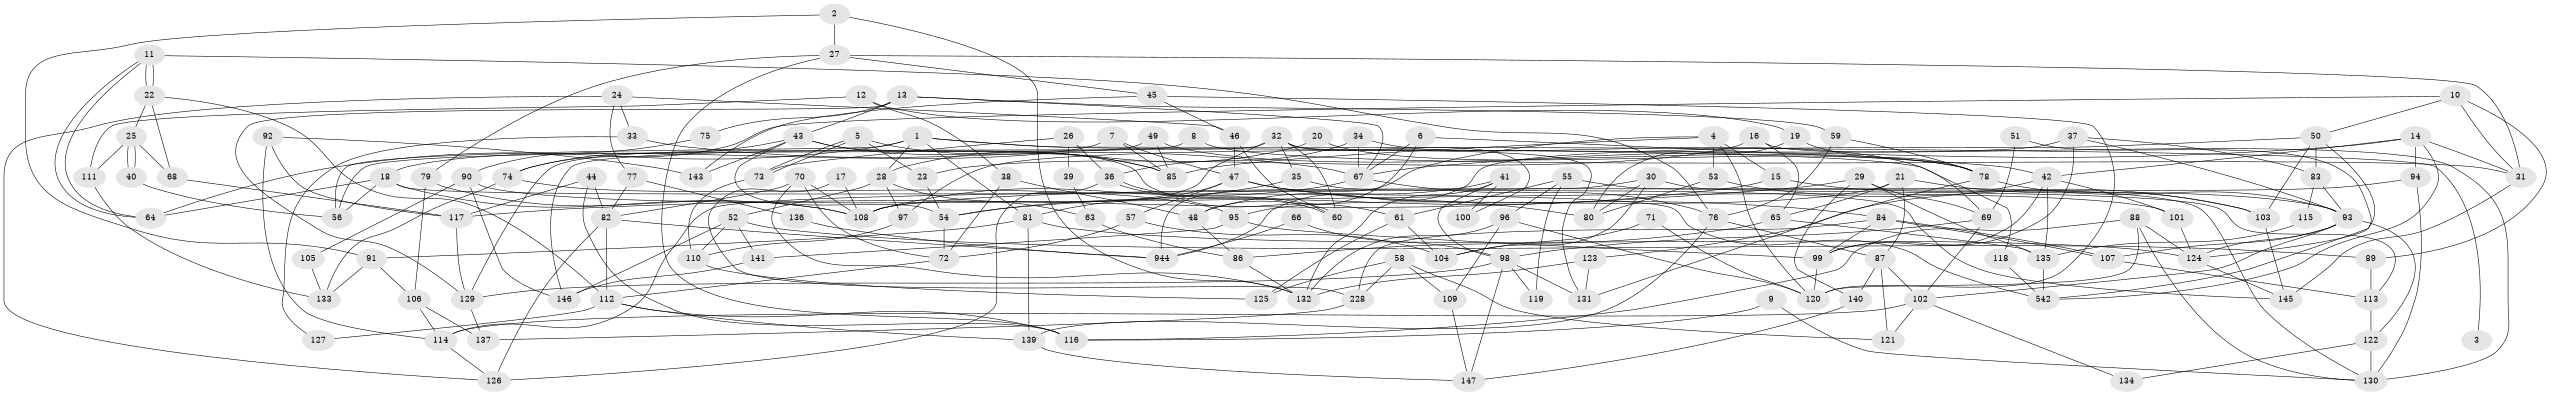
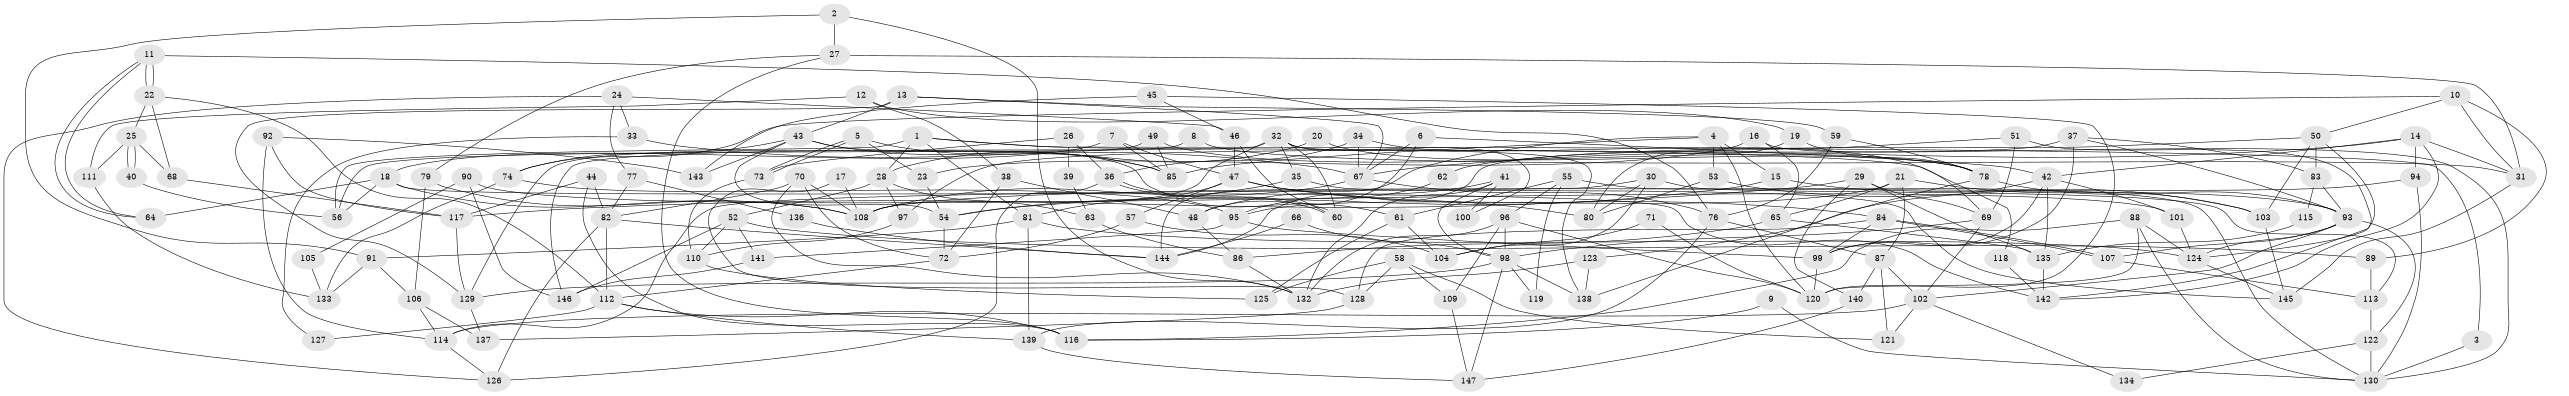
(950, 70) -> none
(706, 137) -> none
(680, 158) -> none
none -> (1443, 177)
none -> (1505, 239)
(1162, 259) -> (1162, 259)
(1358, 300) -> (1358, 300)
(1584, 300) -> (1584, 300)
(2043, 300) -> (2043, 300)
none -> (2425, 362)
